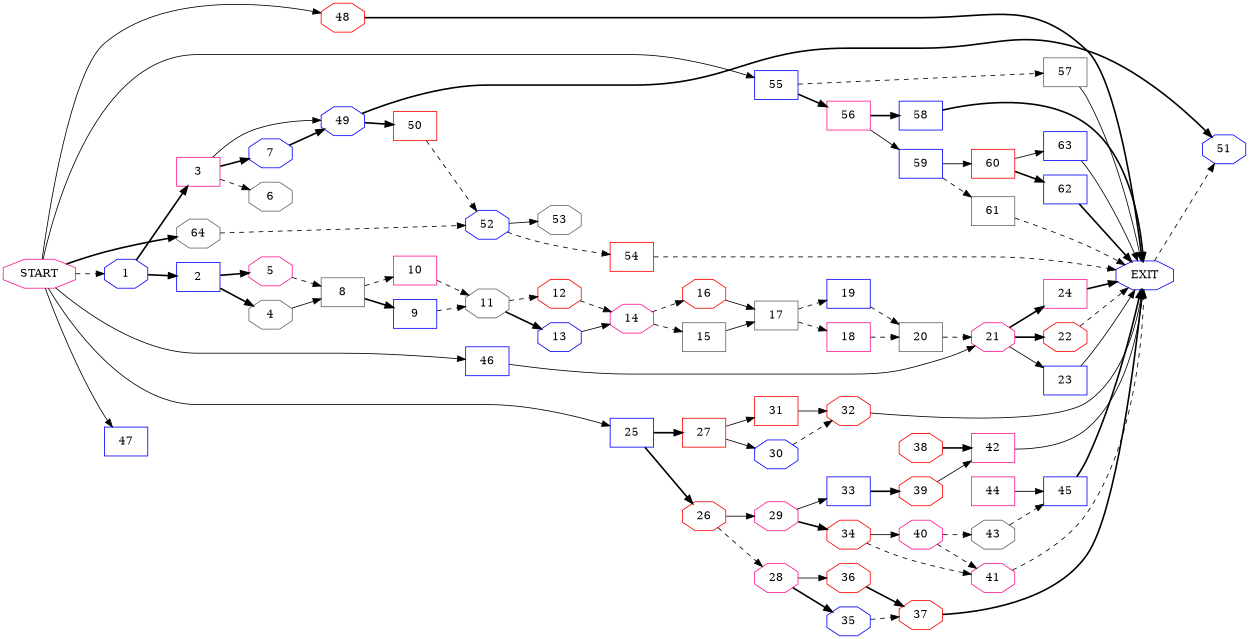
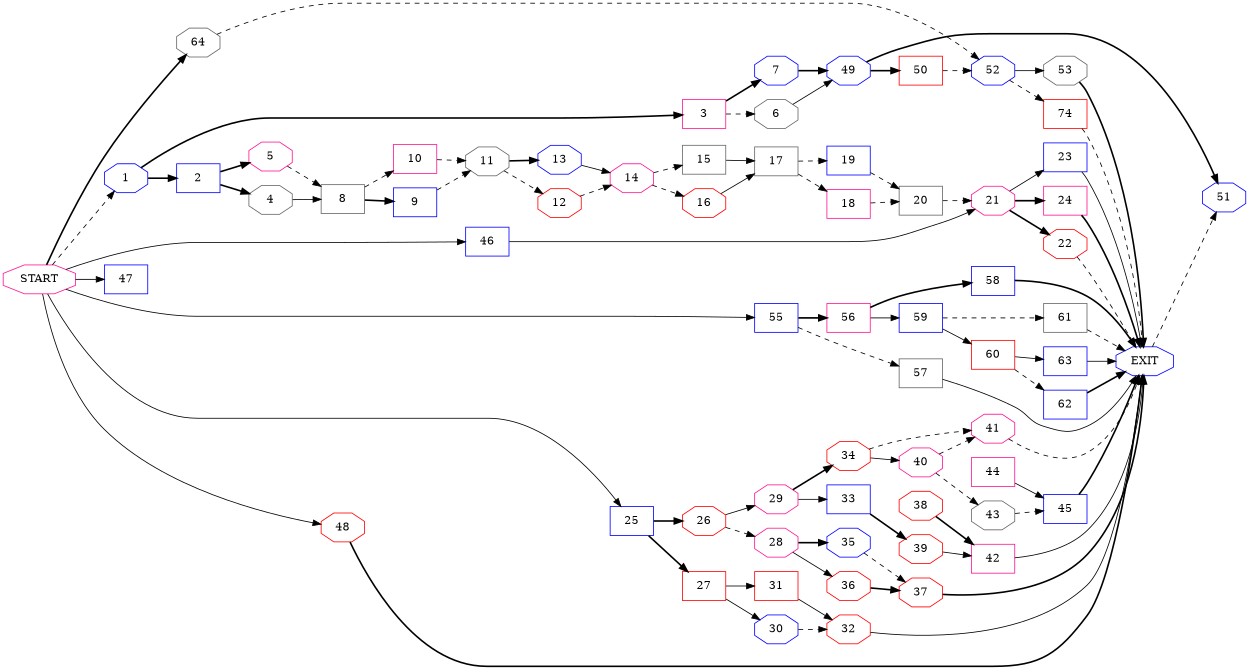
(259, 128) -> (809, 94)
(1025, 175) -> (1026, 377)
none -> (1126, 206)
(632, 257) -> (1065, 114)
